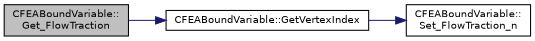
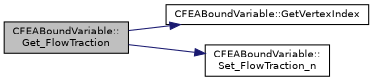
(382, 20) -> (162, 48)
